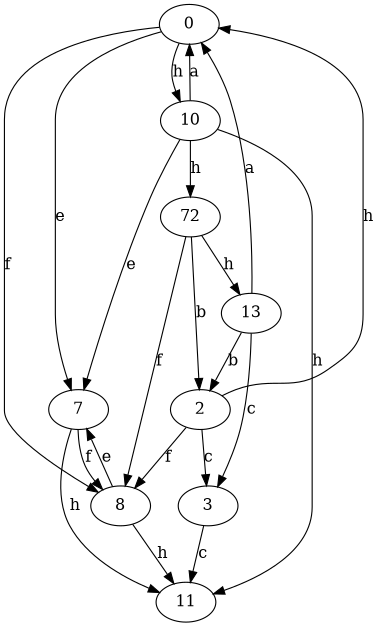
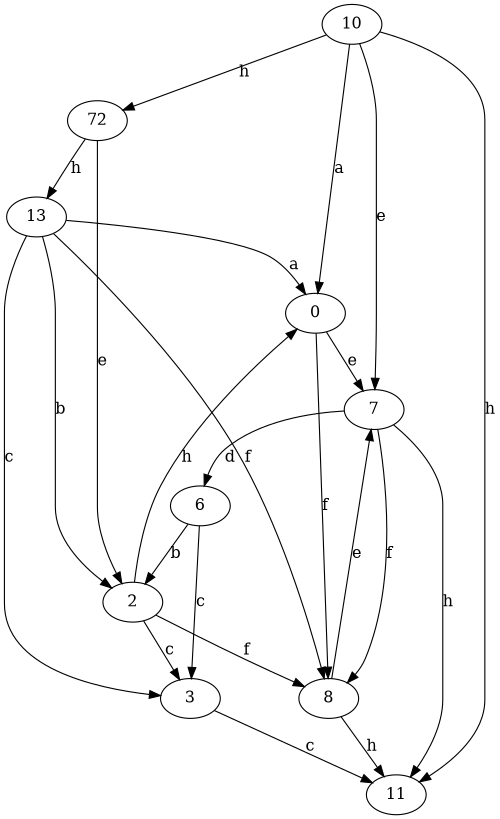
(172, 67) -> none
(201, 313) -> (102, 361)
(157, 356) -> (223, 429)
none -> (200, 506)
